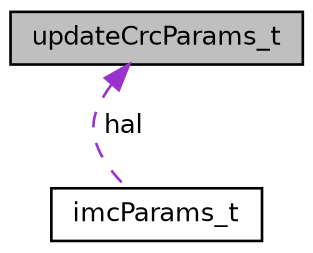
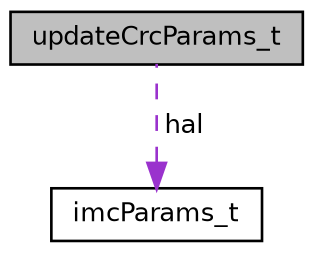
(95, 140) -> (157, 113)
